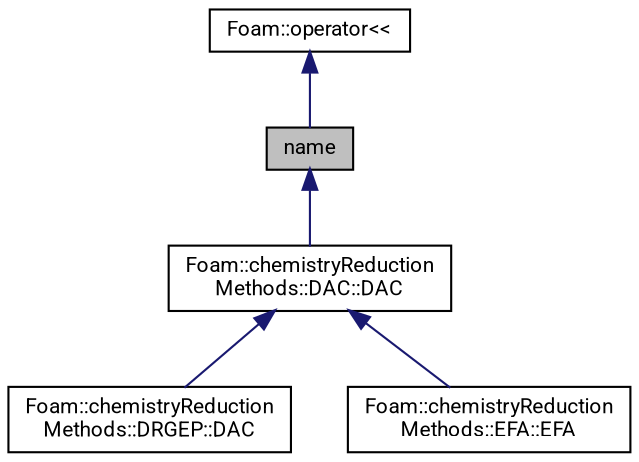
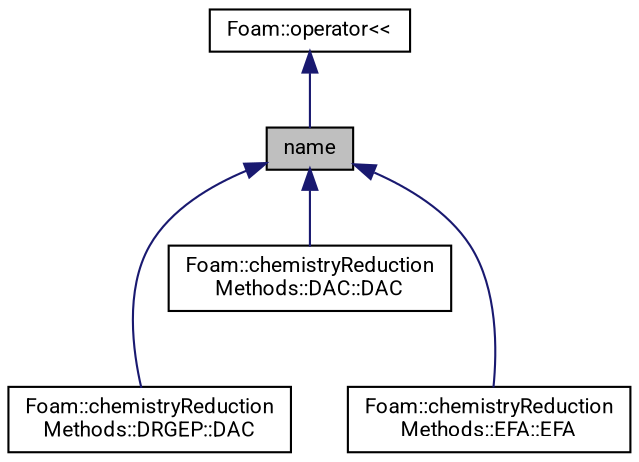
(222, 356) -> (145, 255)
(408, 356) -> (476, 256)
